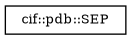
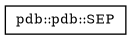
(66, 20) -> (66, 20)
